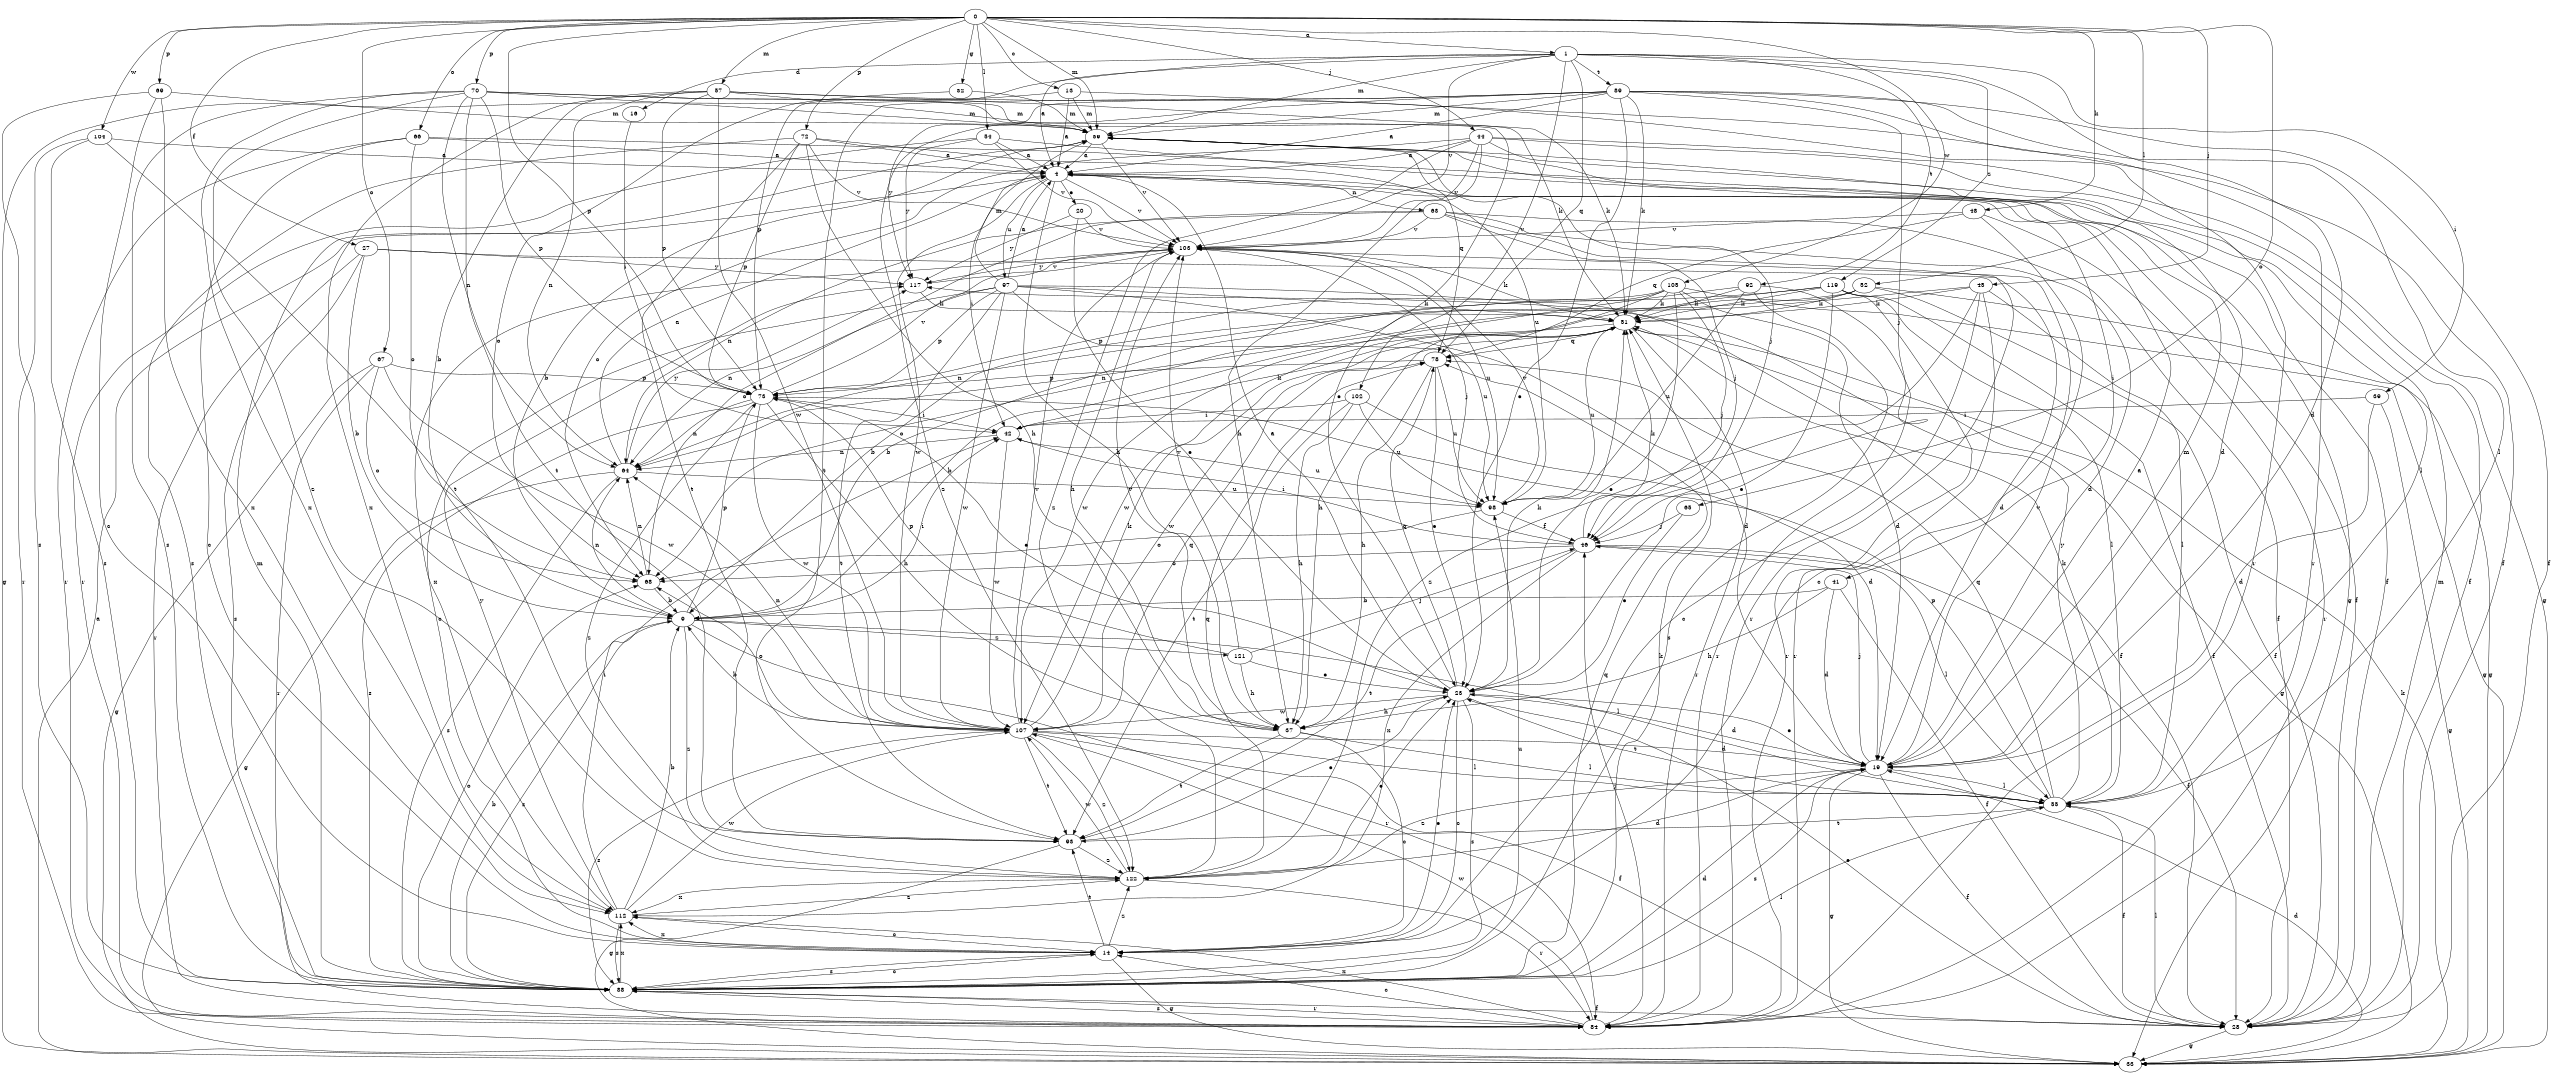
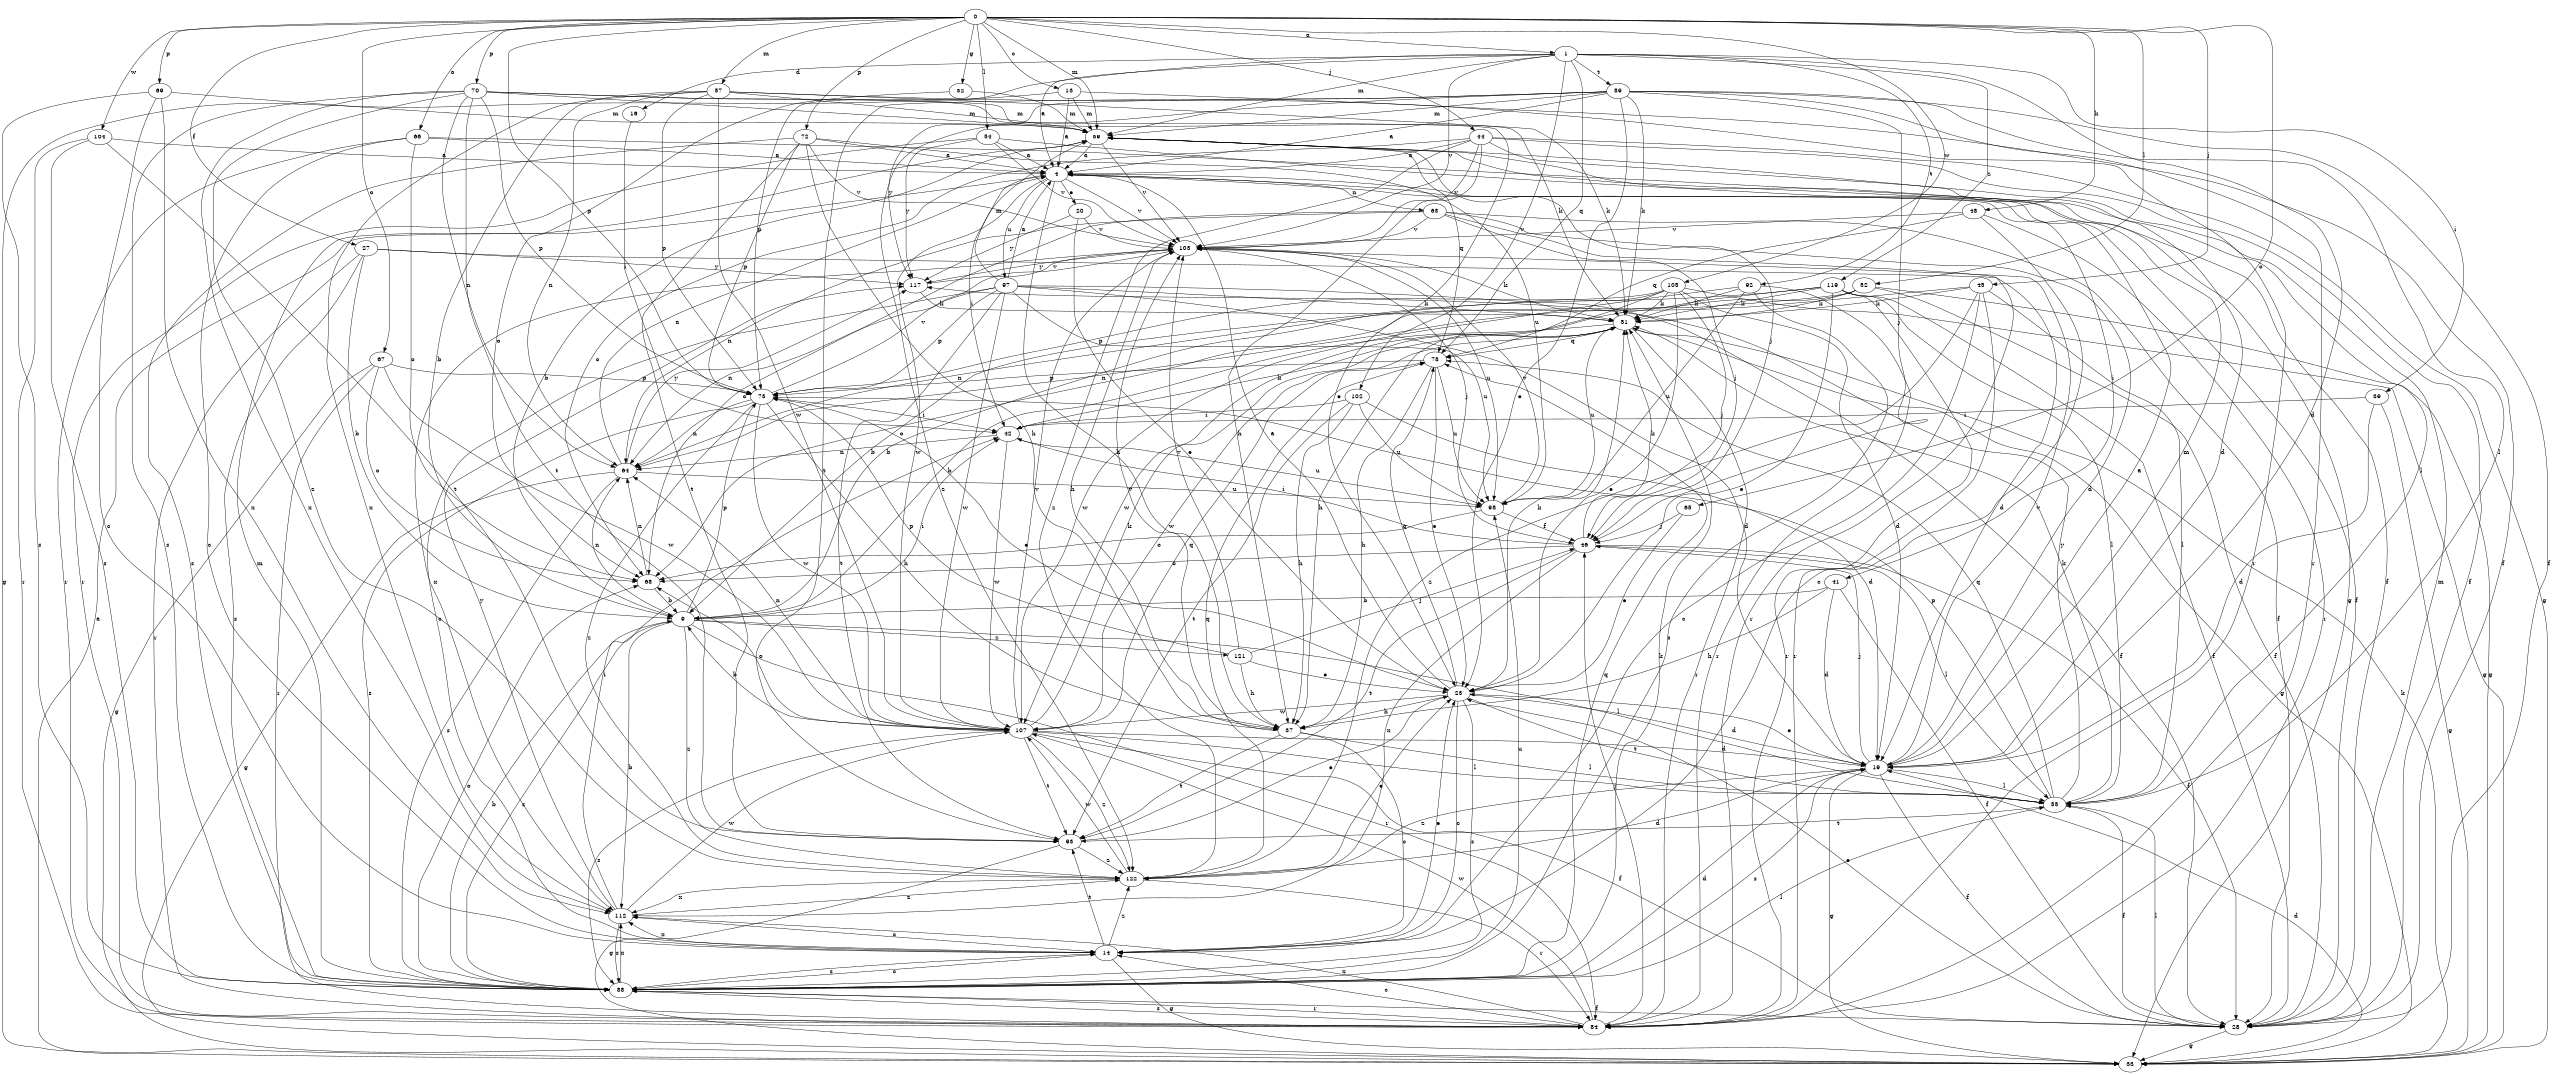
(669, 773) -> (628, 751)
